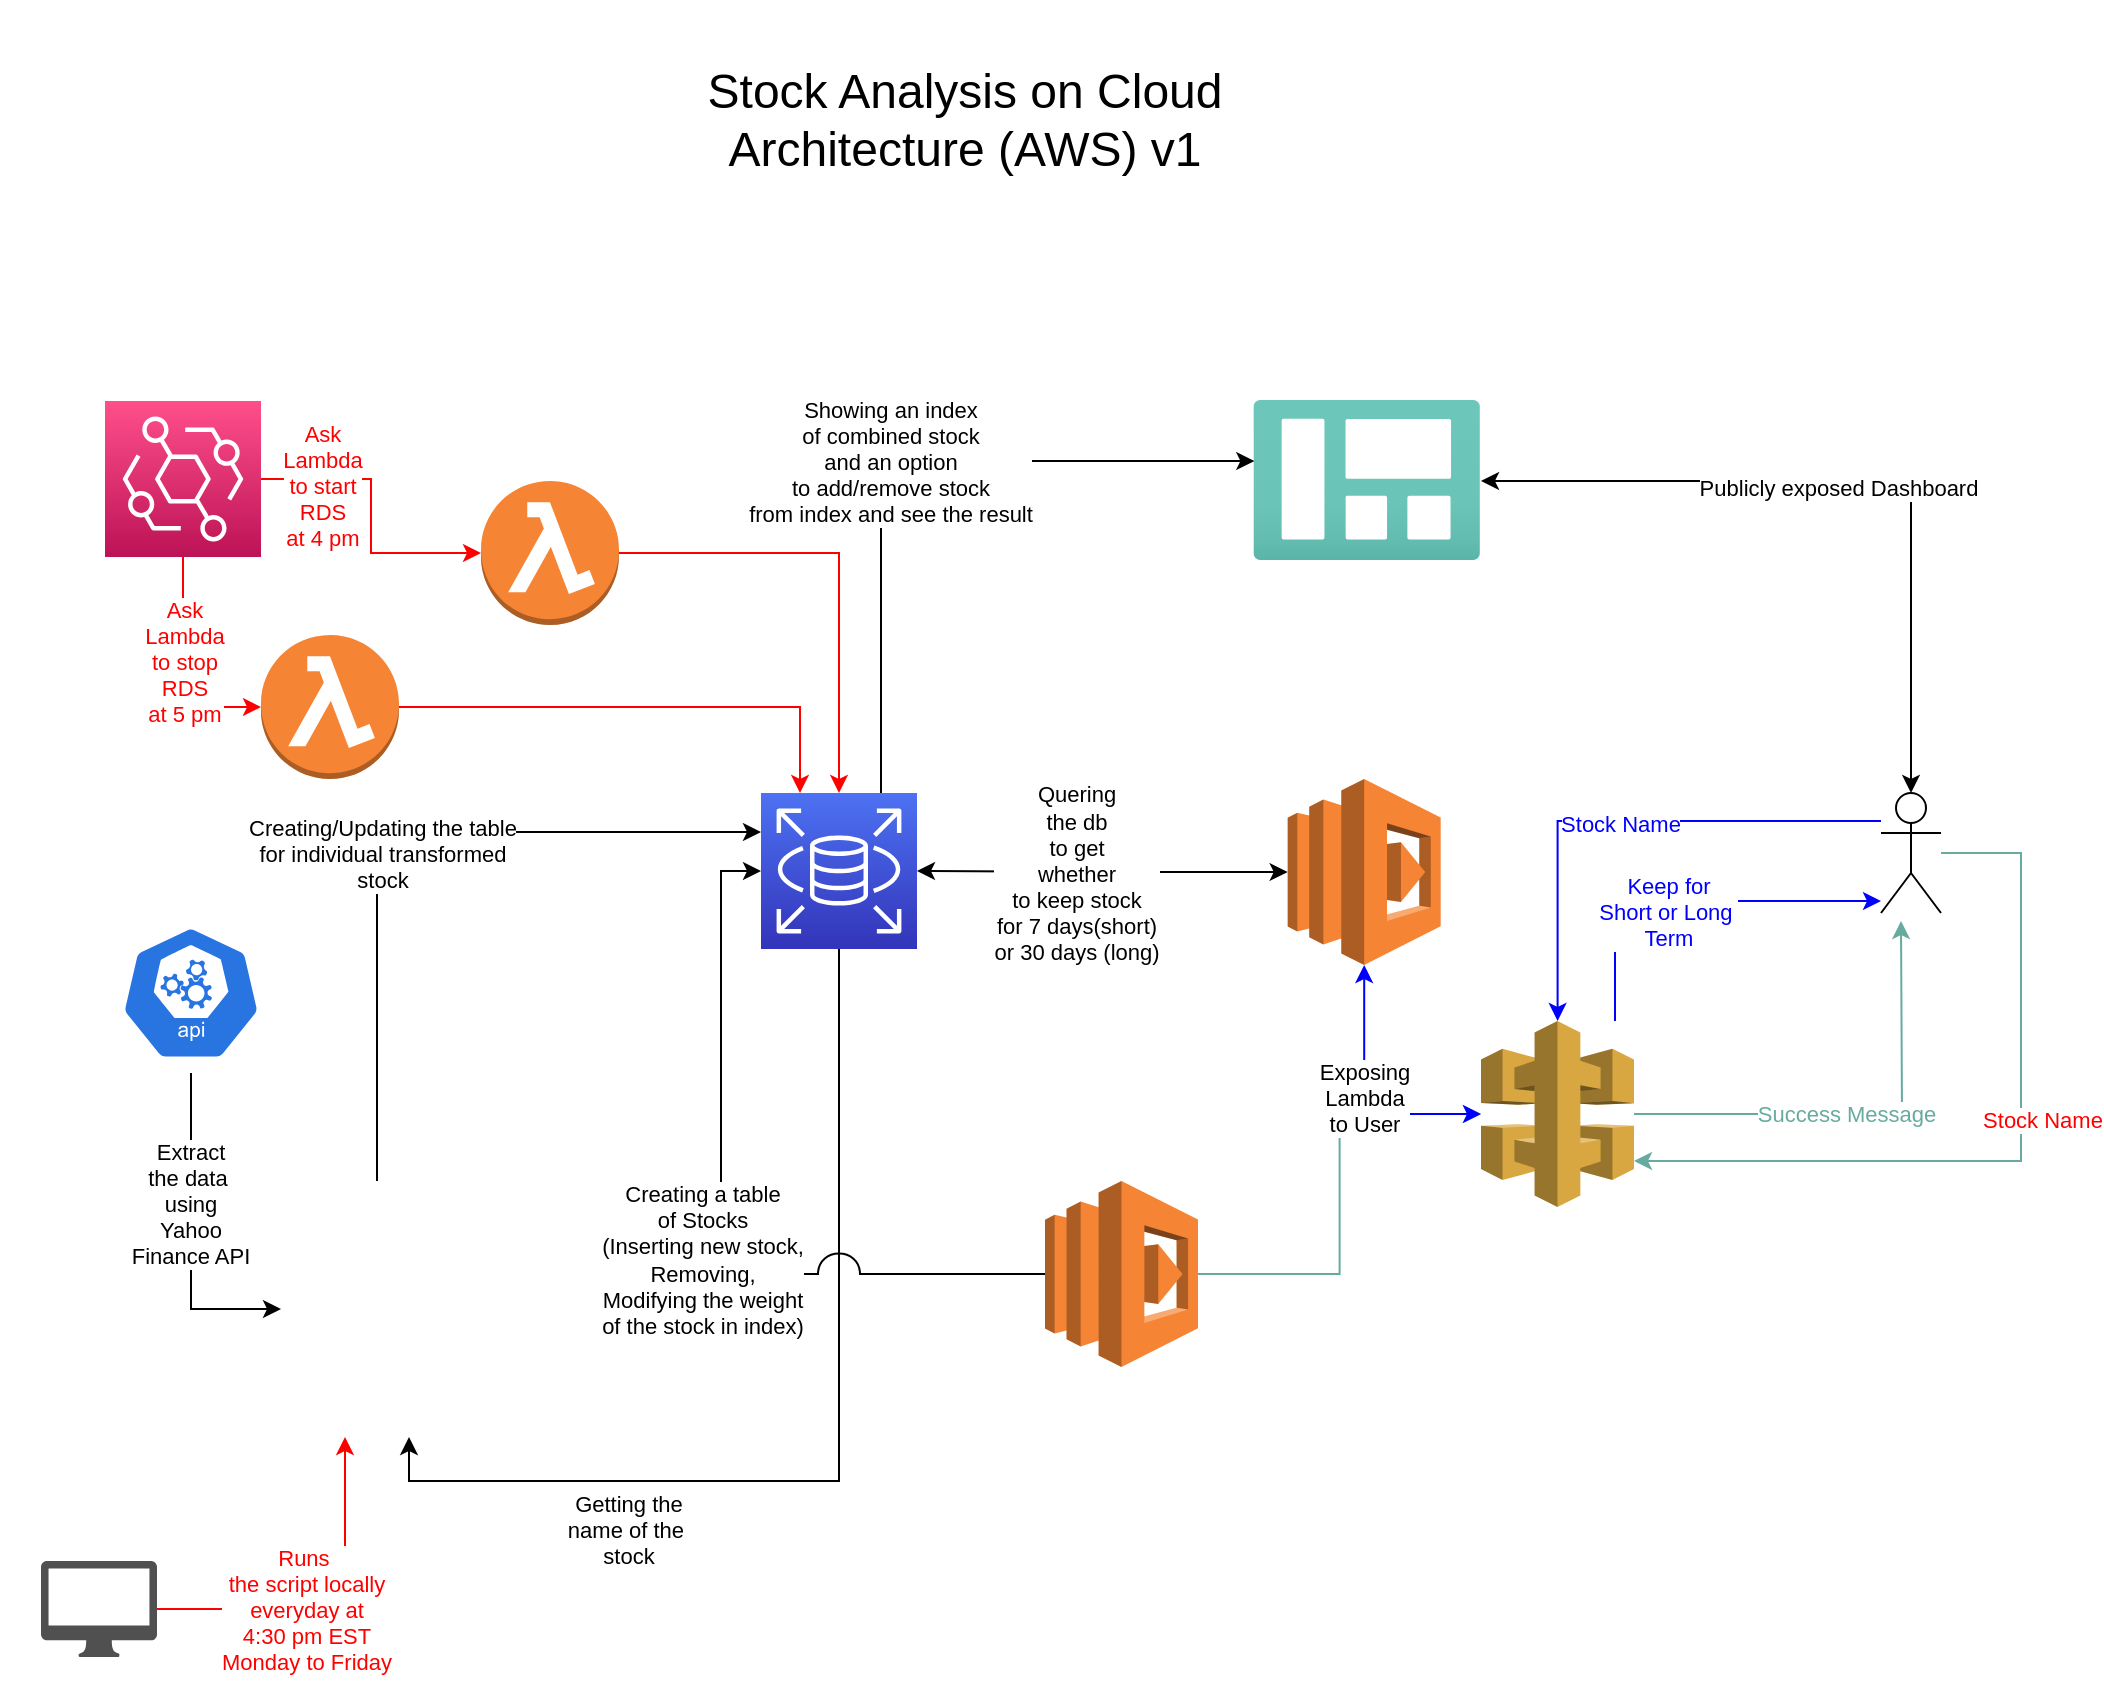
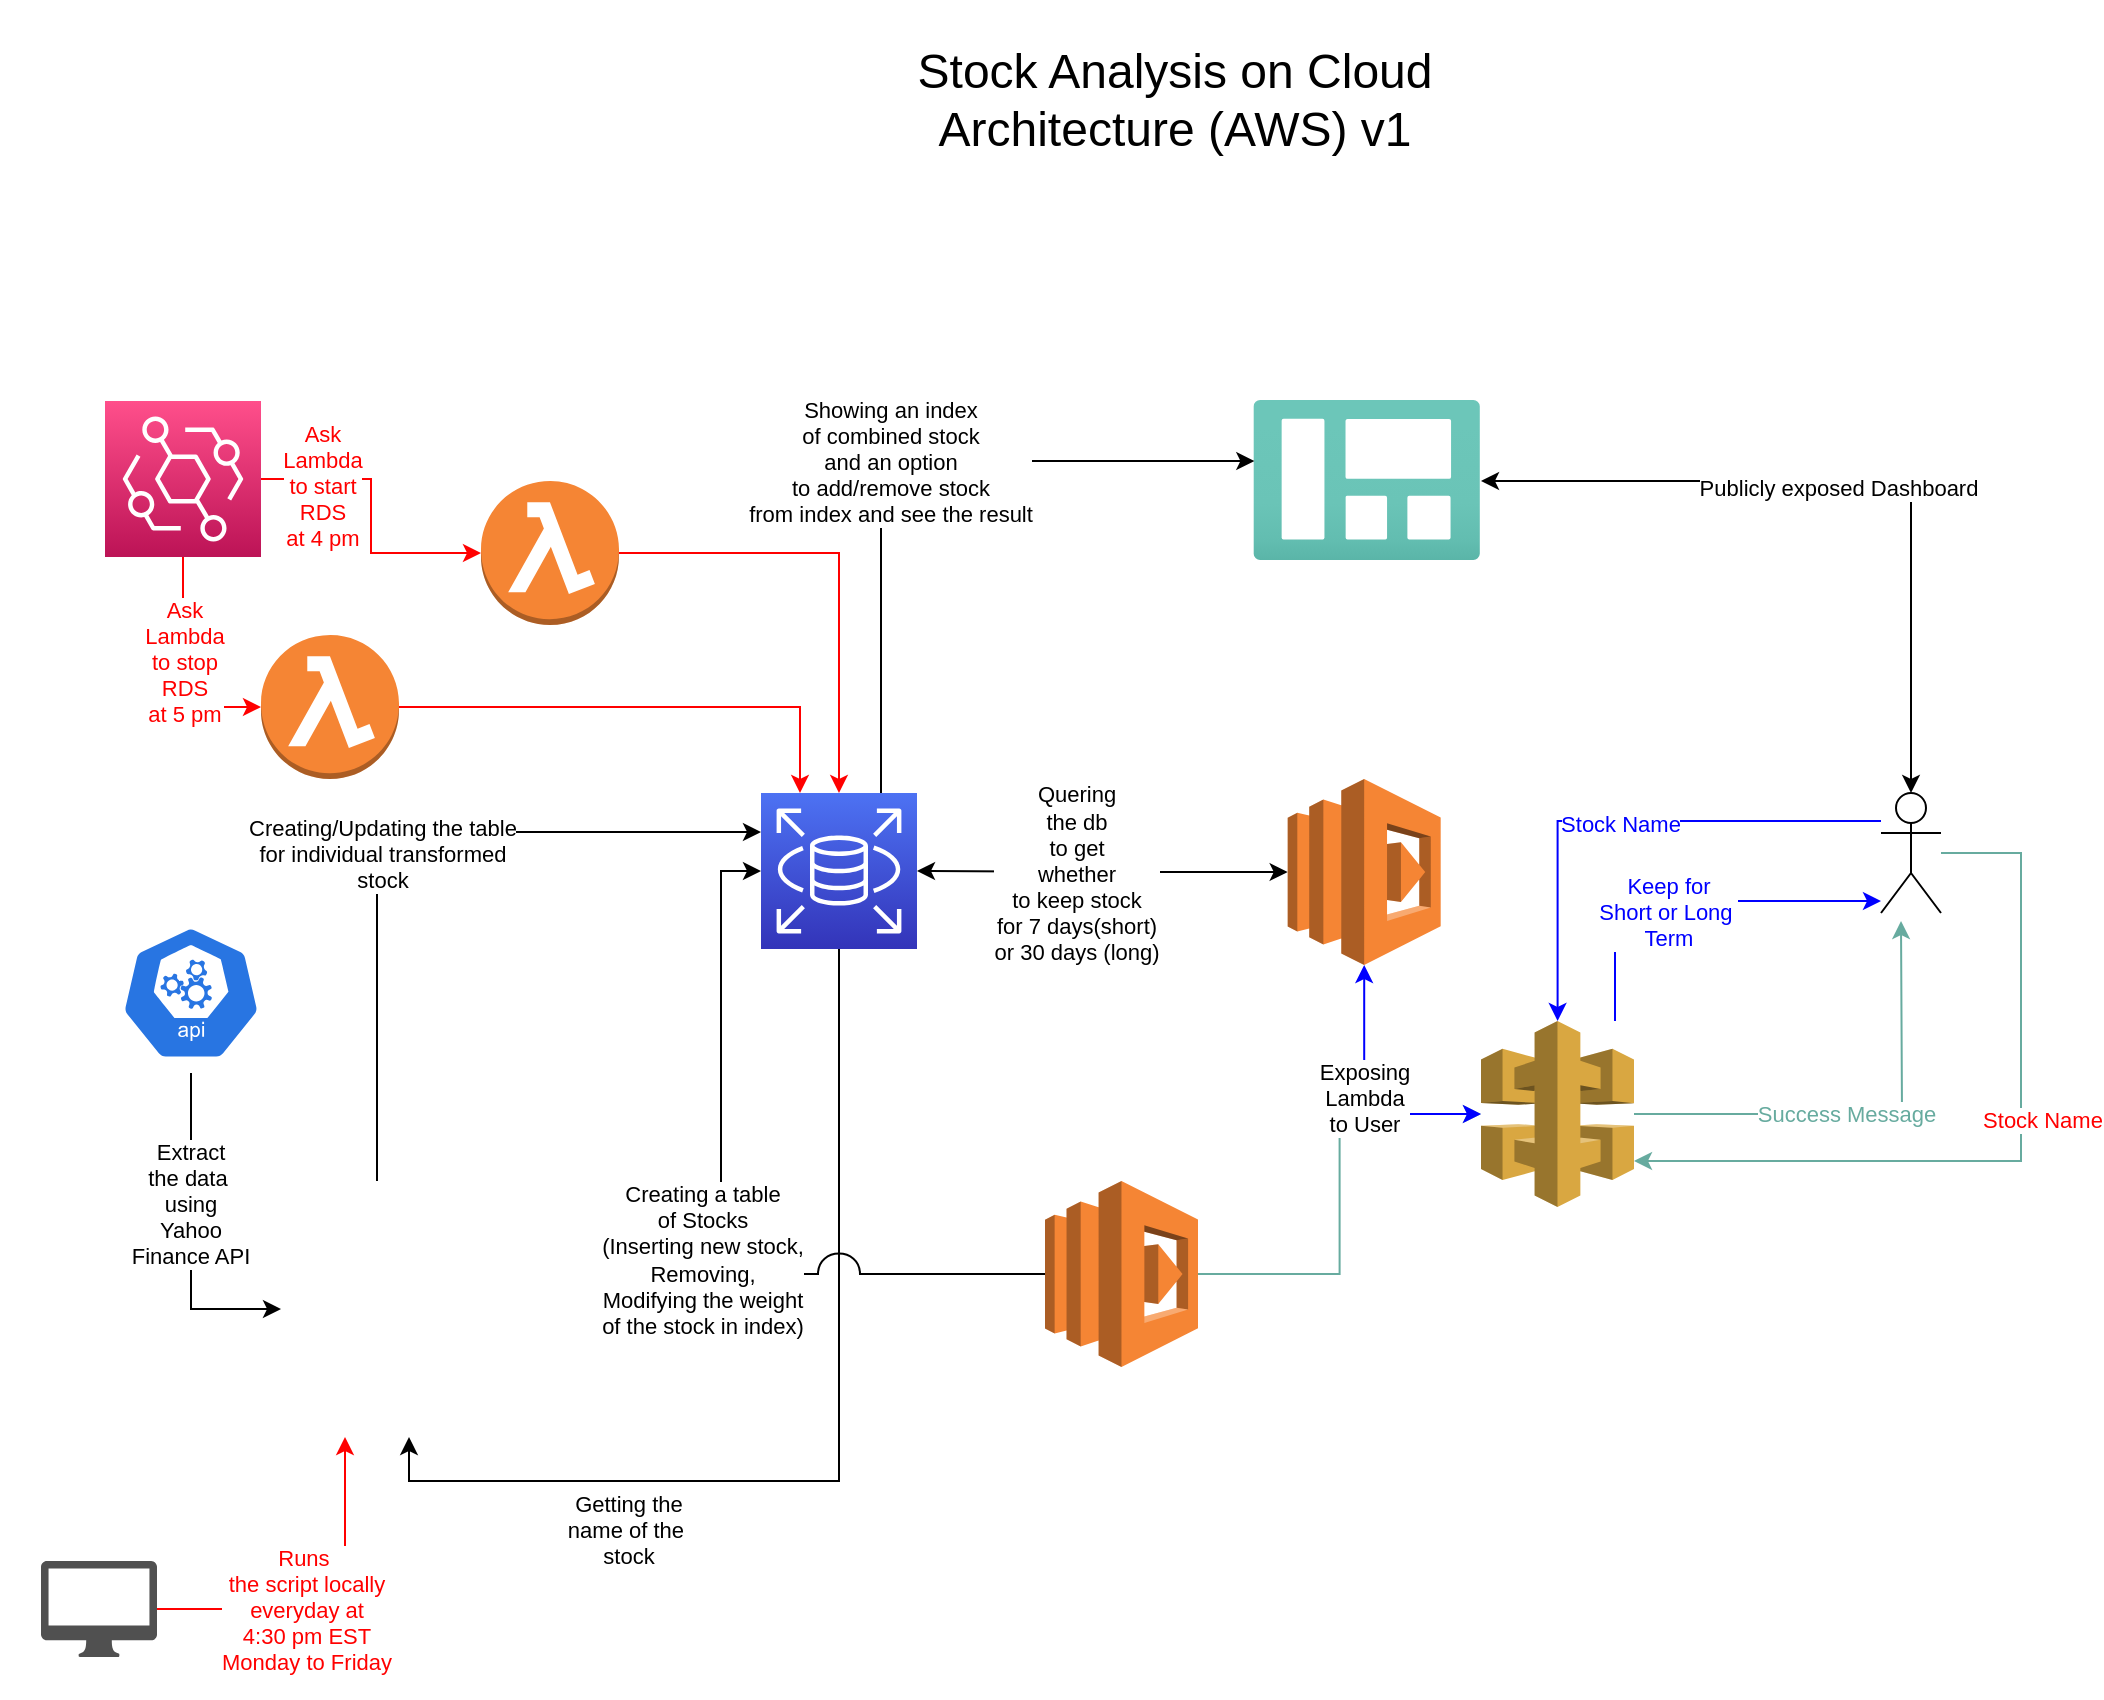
(964, 121) -> (1174, 101)
